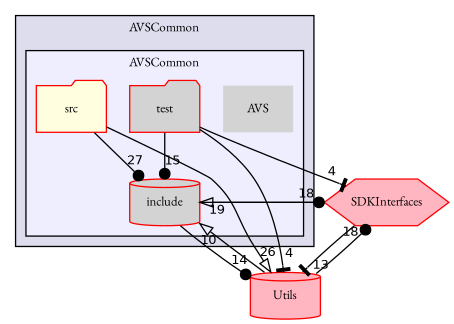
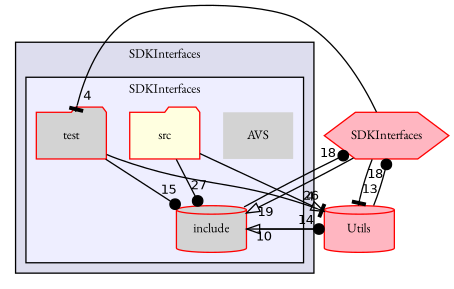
(165, 28) -> (165, 55)
(269, 156) -> (224, 6)
